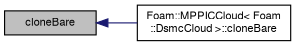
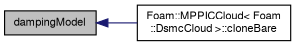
(50, 23) -> (50, 23)
